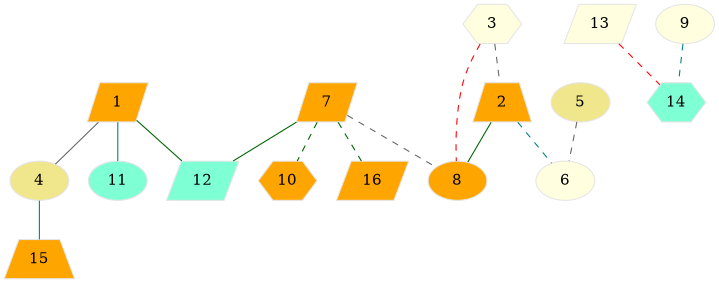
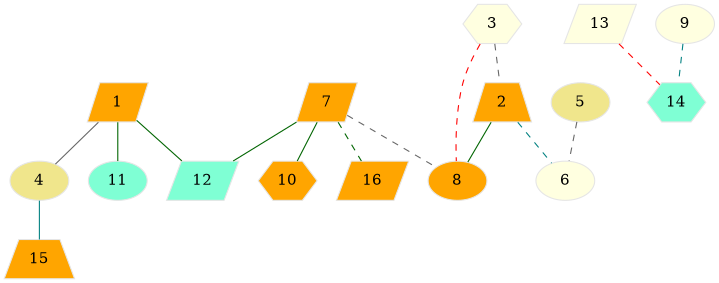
(118, 142) -> (118, 142)
(307, 142) -> (307, 142)
